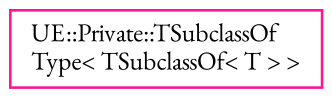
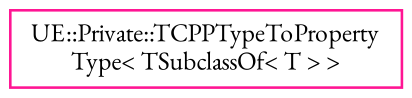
(166, 49) -> (206, 49)
